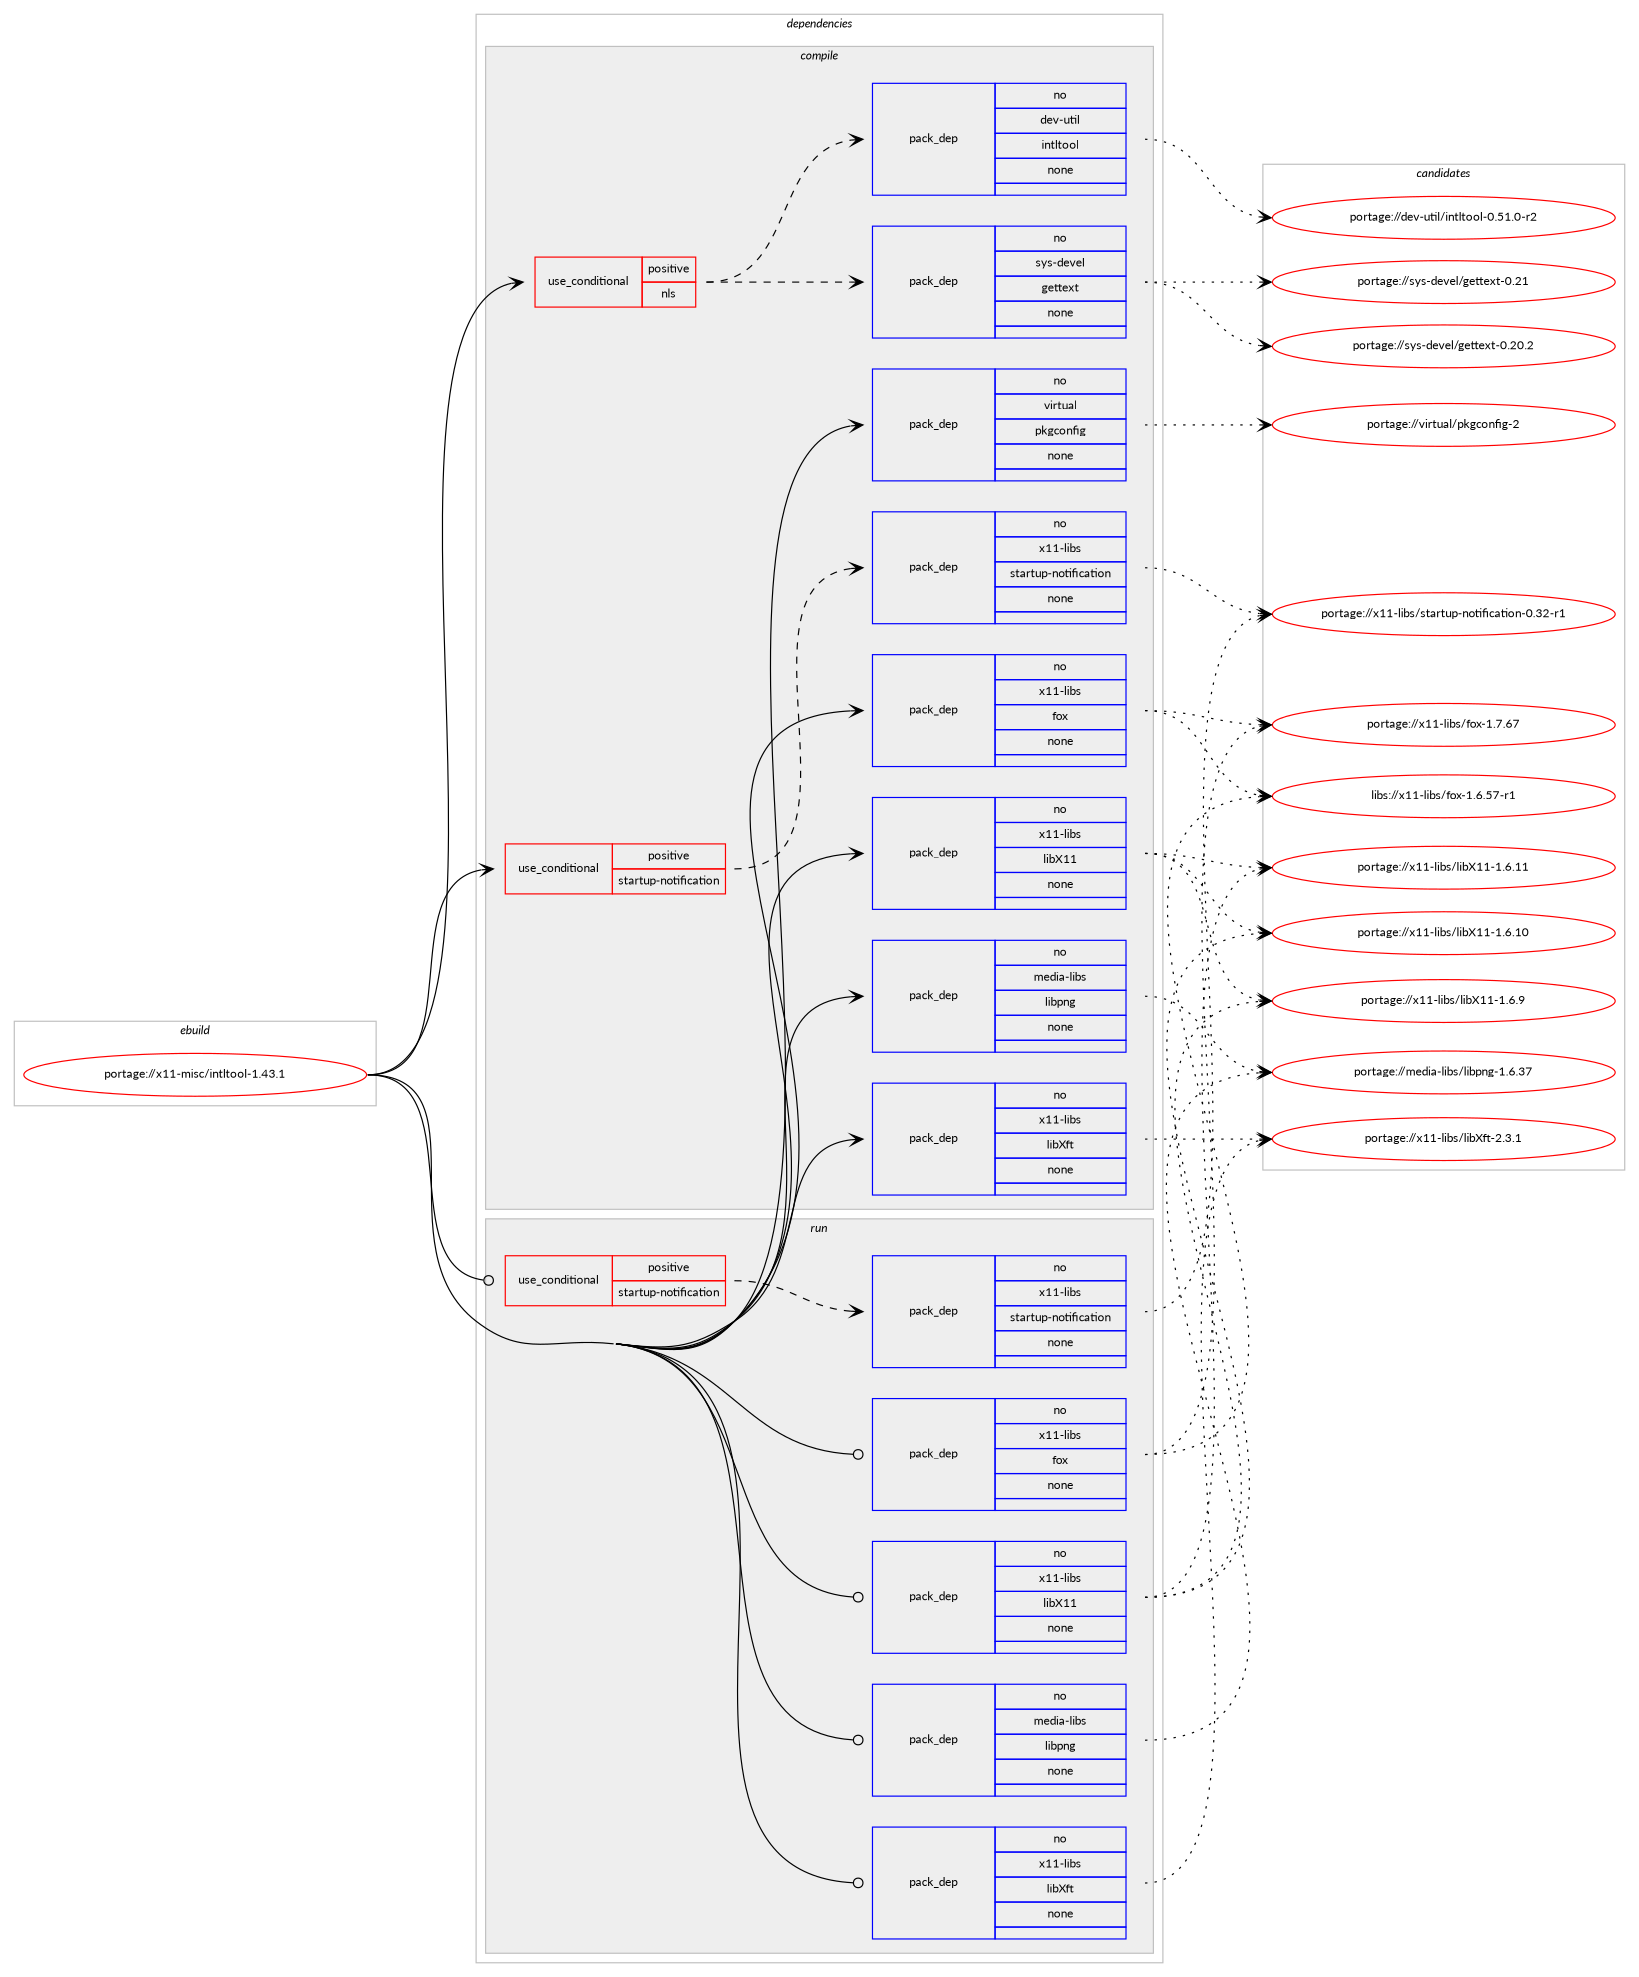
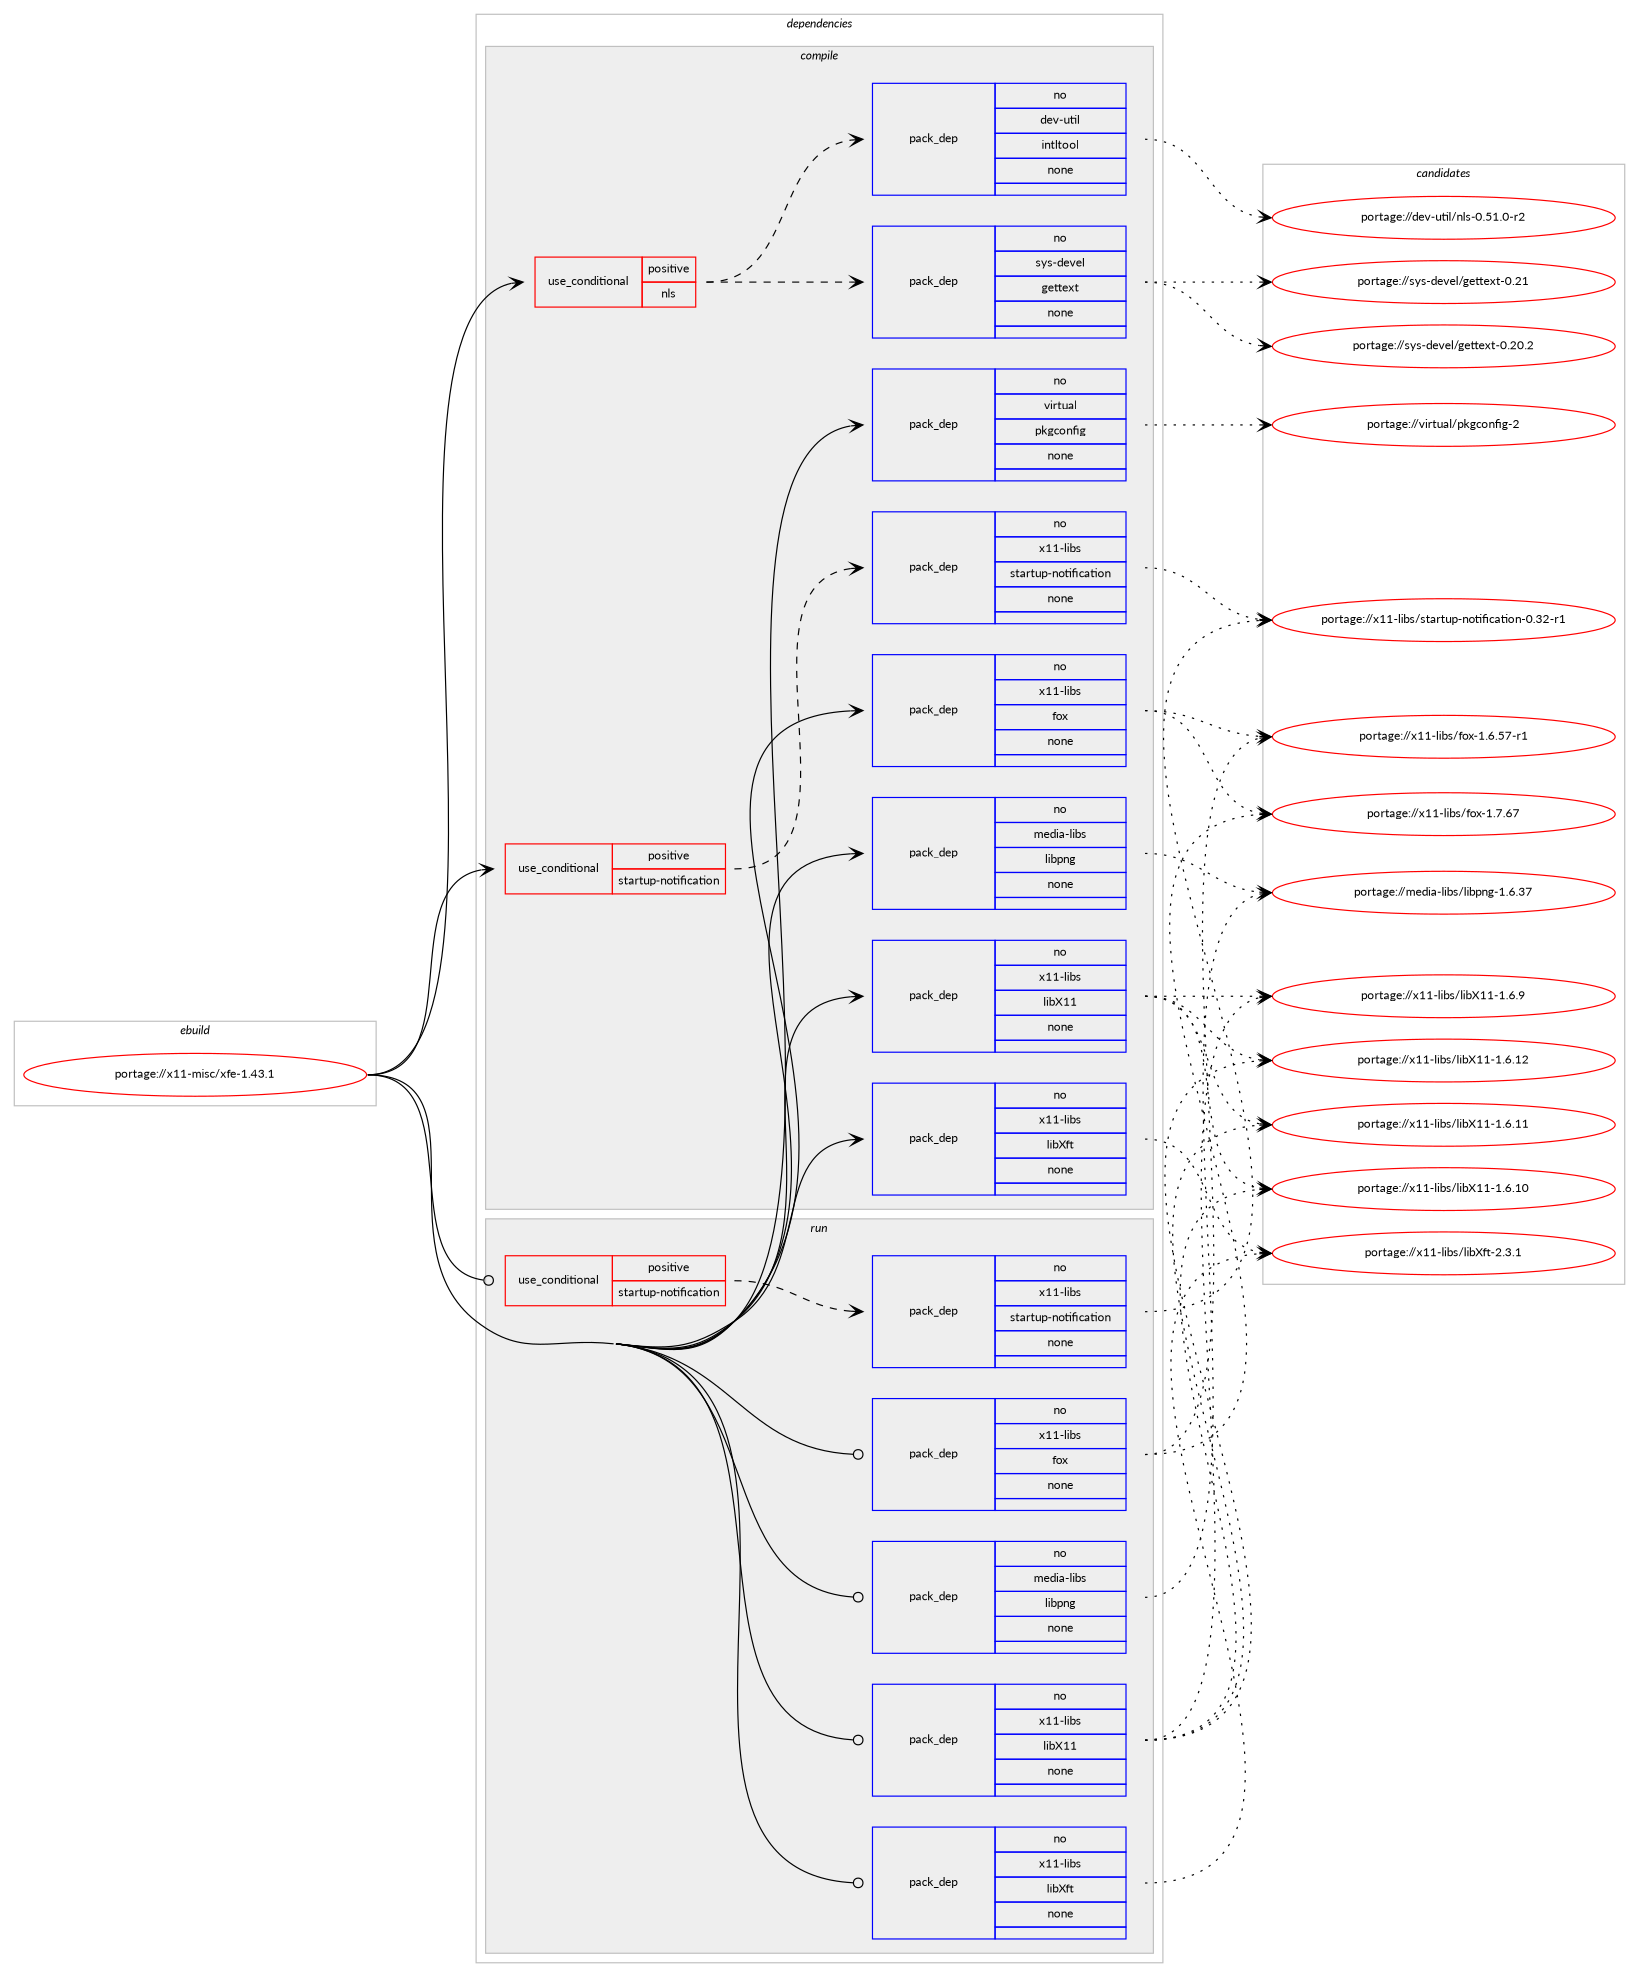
(1444, 218) -> (1444, 218)
(1444, 796) -> (1444, 737)
none -> (1444, 1061)
(195, 1075) -> (195, 1075)
